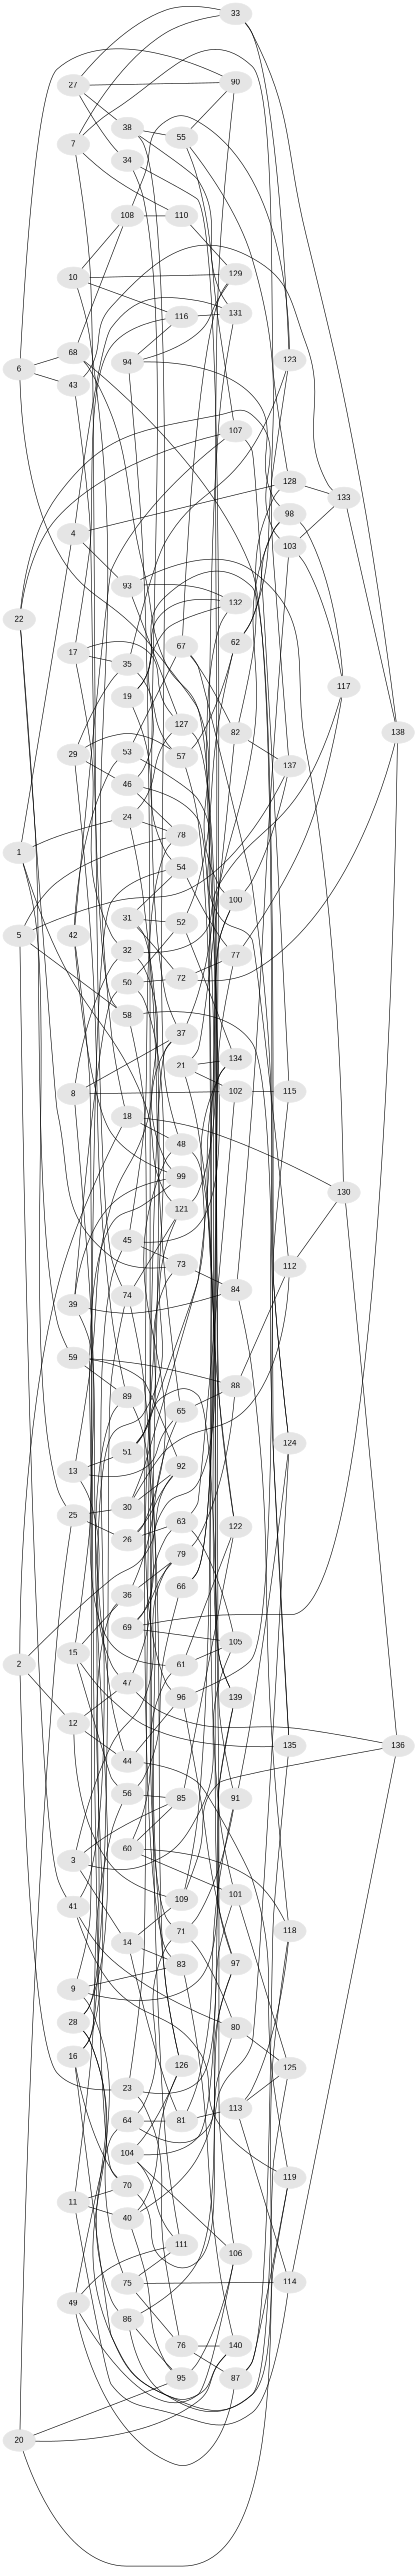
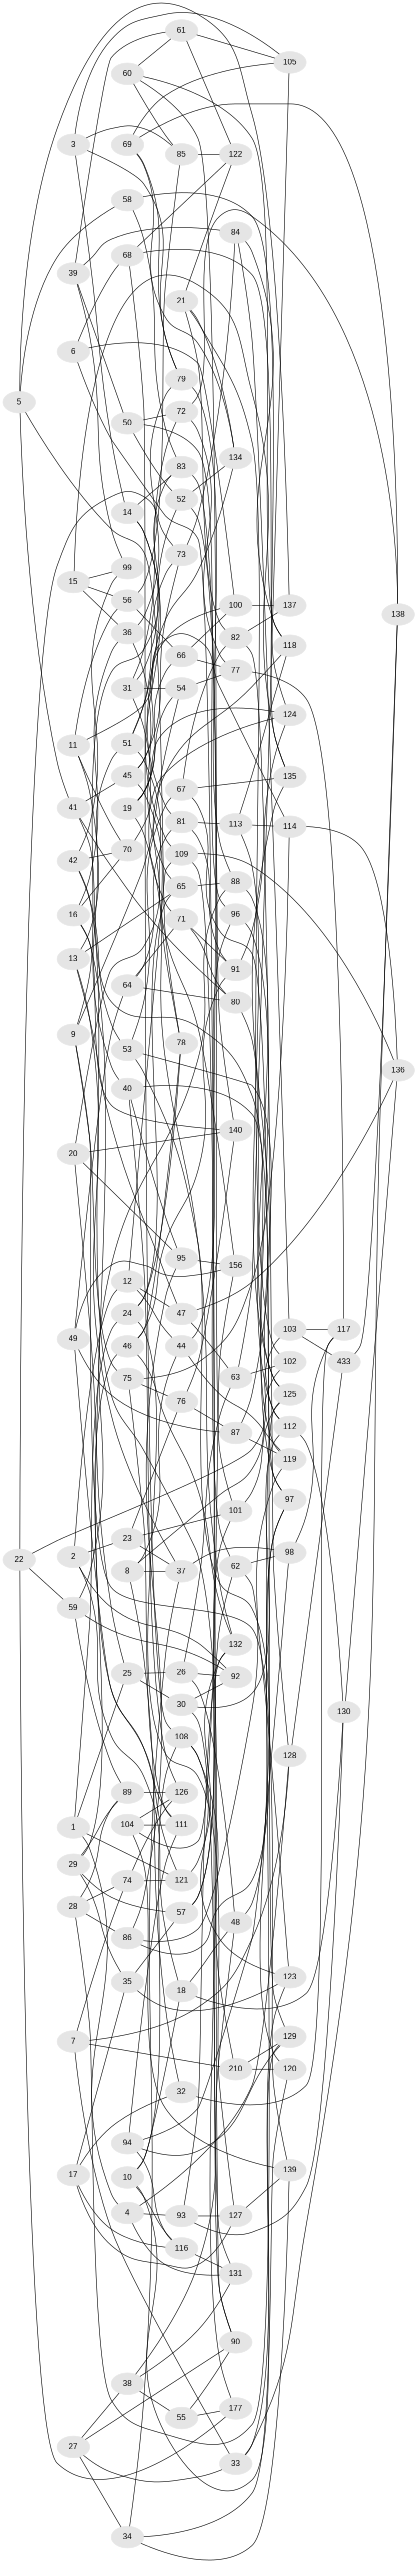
(182, 216) -> (236, 2069)
(73, 385) -> none
(273, 426) -> none
(236, 431) -> (236, 2408)
(344, 498) -> (344, 1362)
none -> (155, 732)
(155, 1064) -> none
(290, 1092) -> none
none -> (290, 2069)
(236, 2254) -> (236, 1266)
